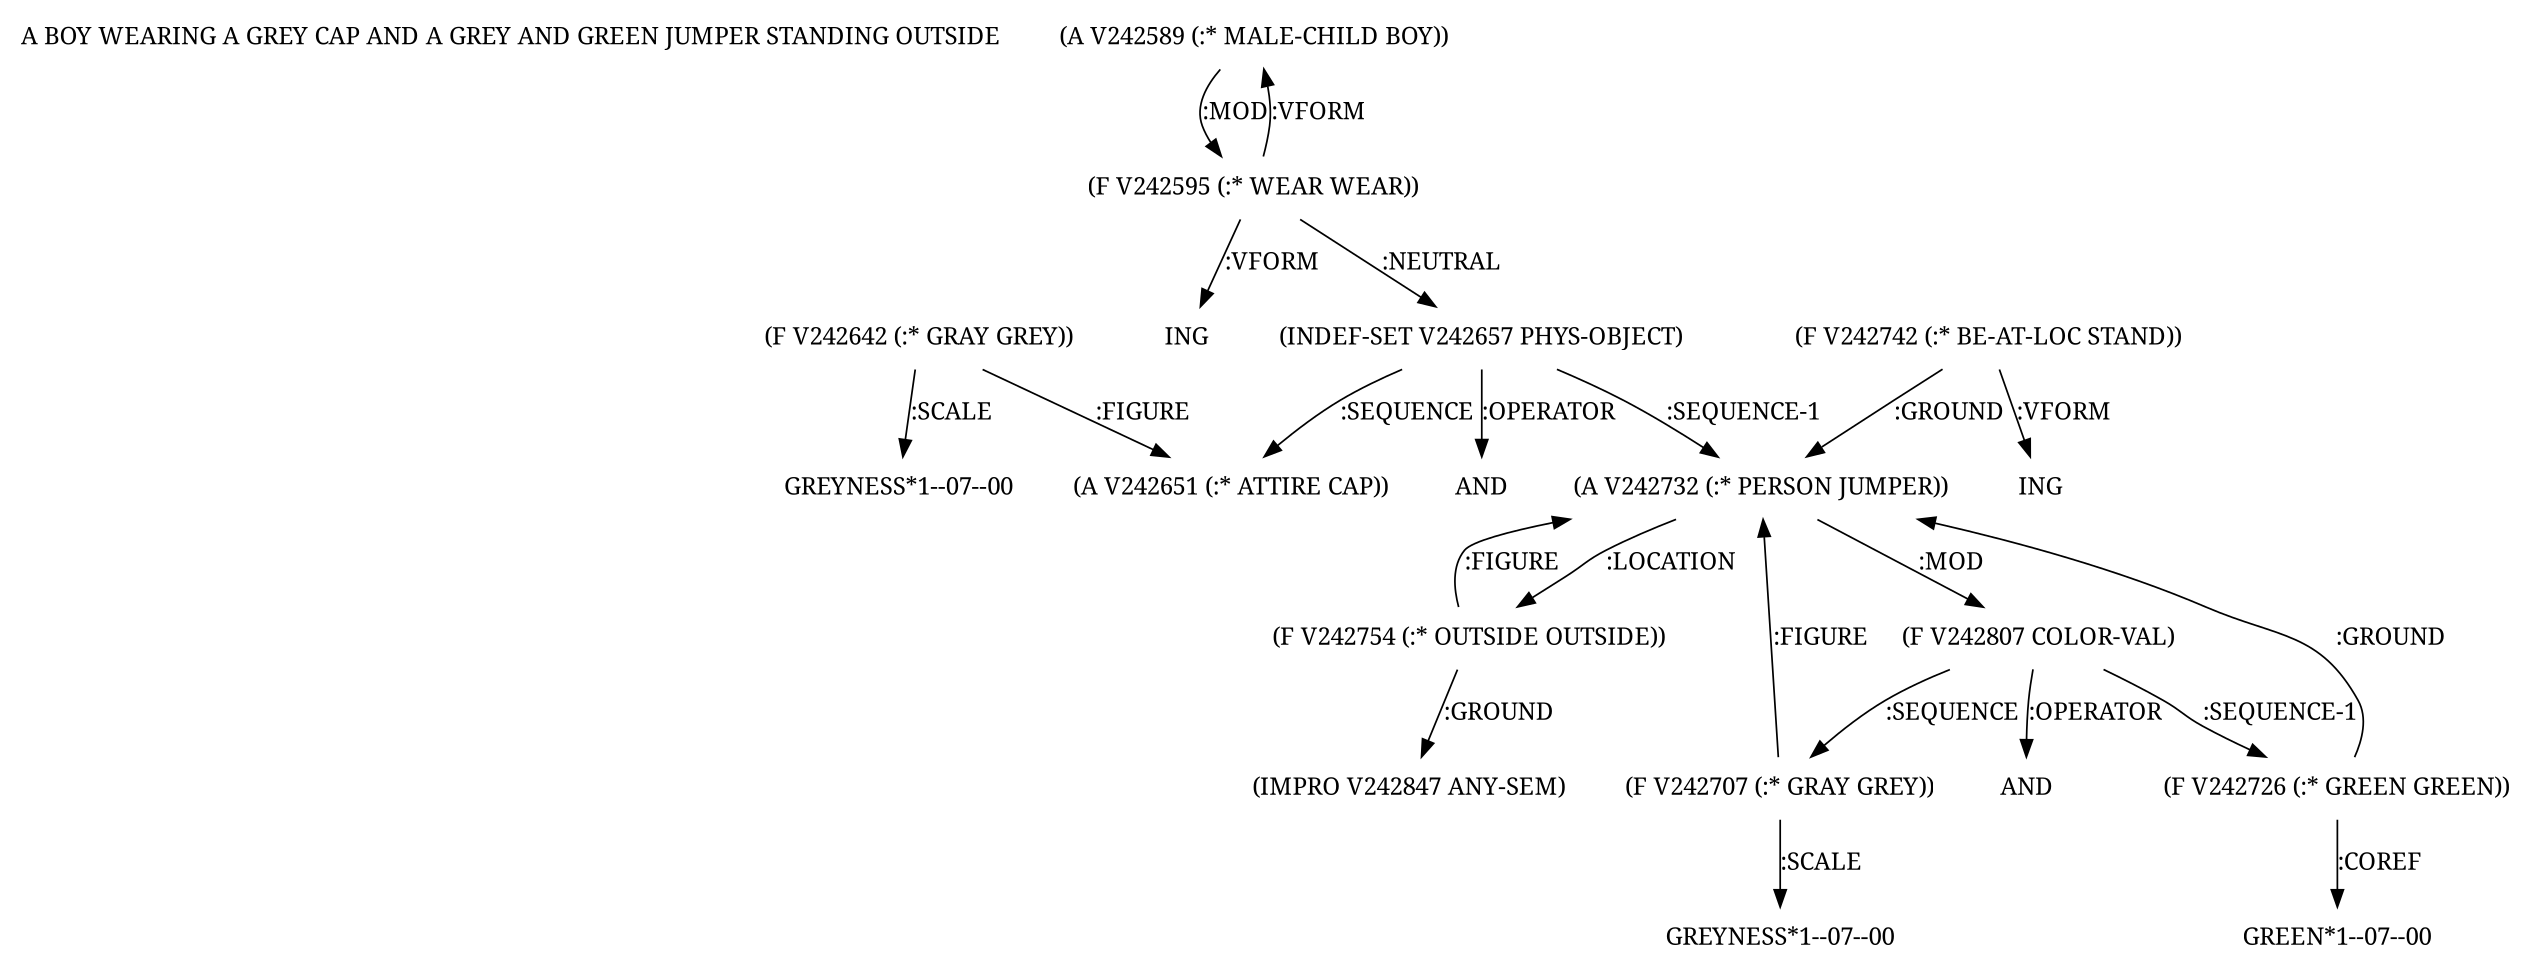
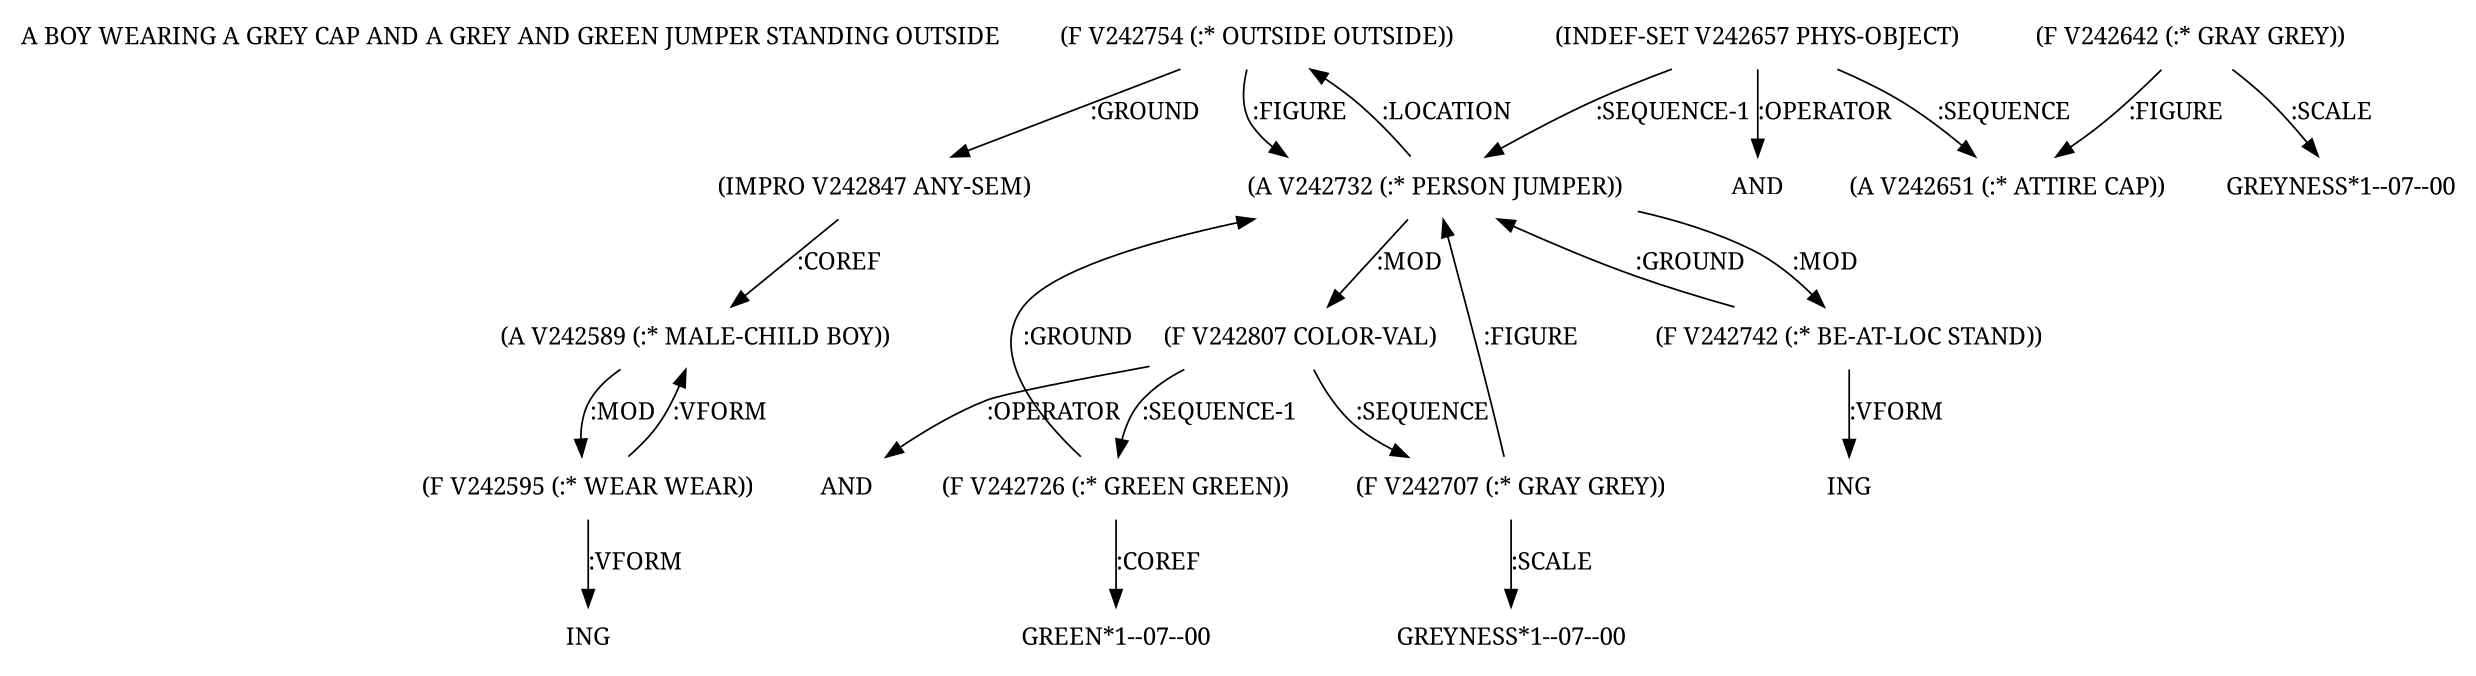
none -> (1731, 240)
none -> (792, 257)
(1361, 258) -> none
